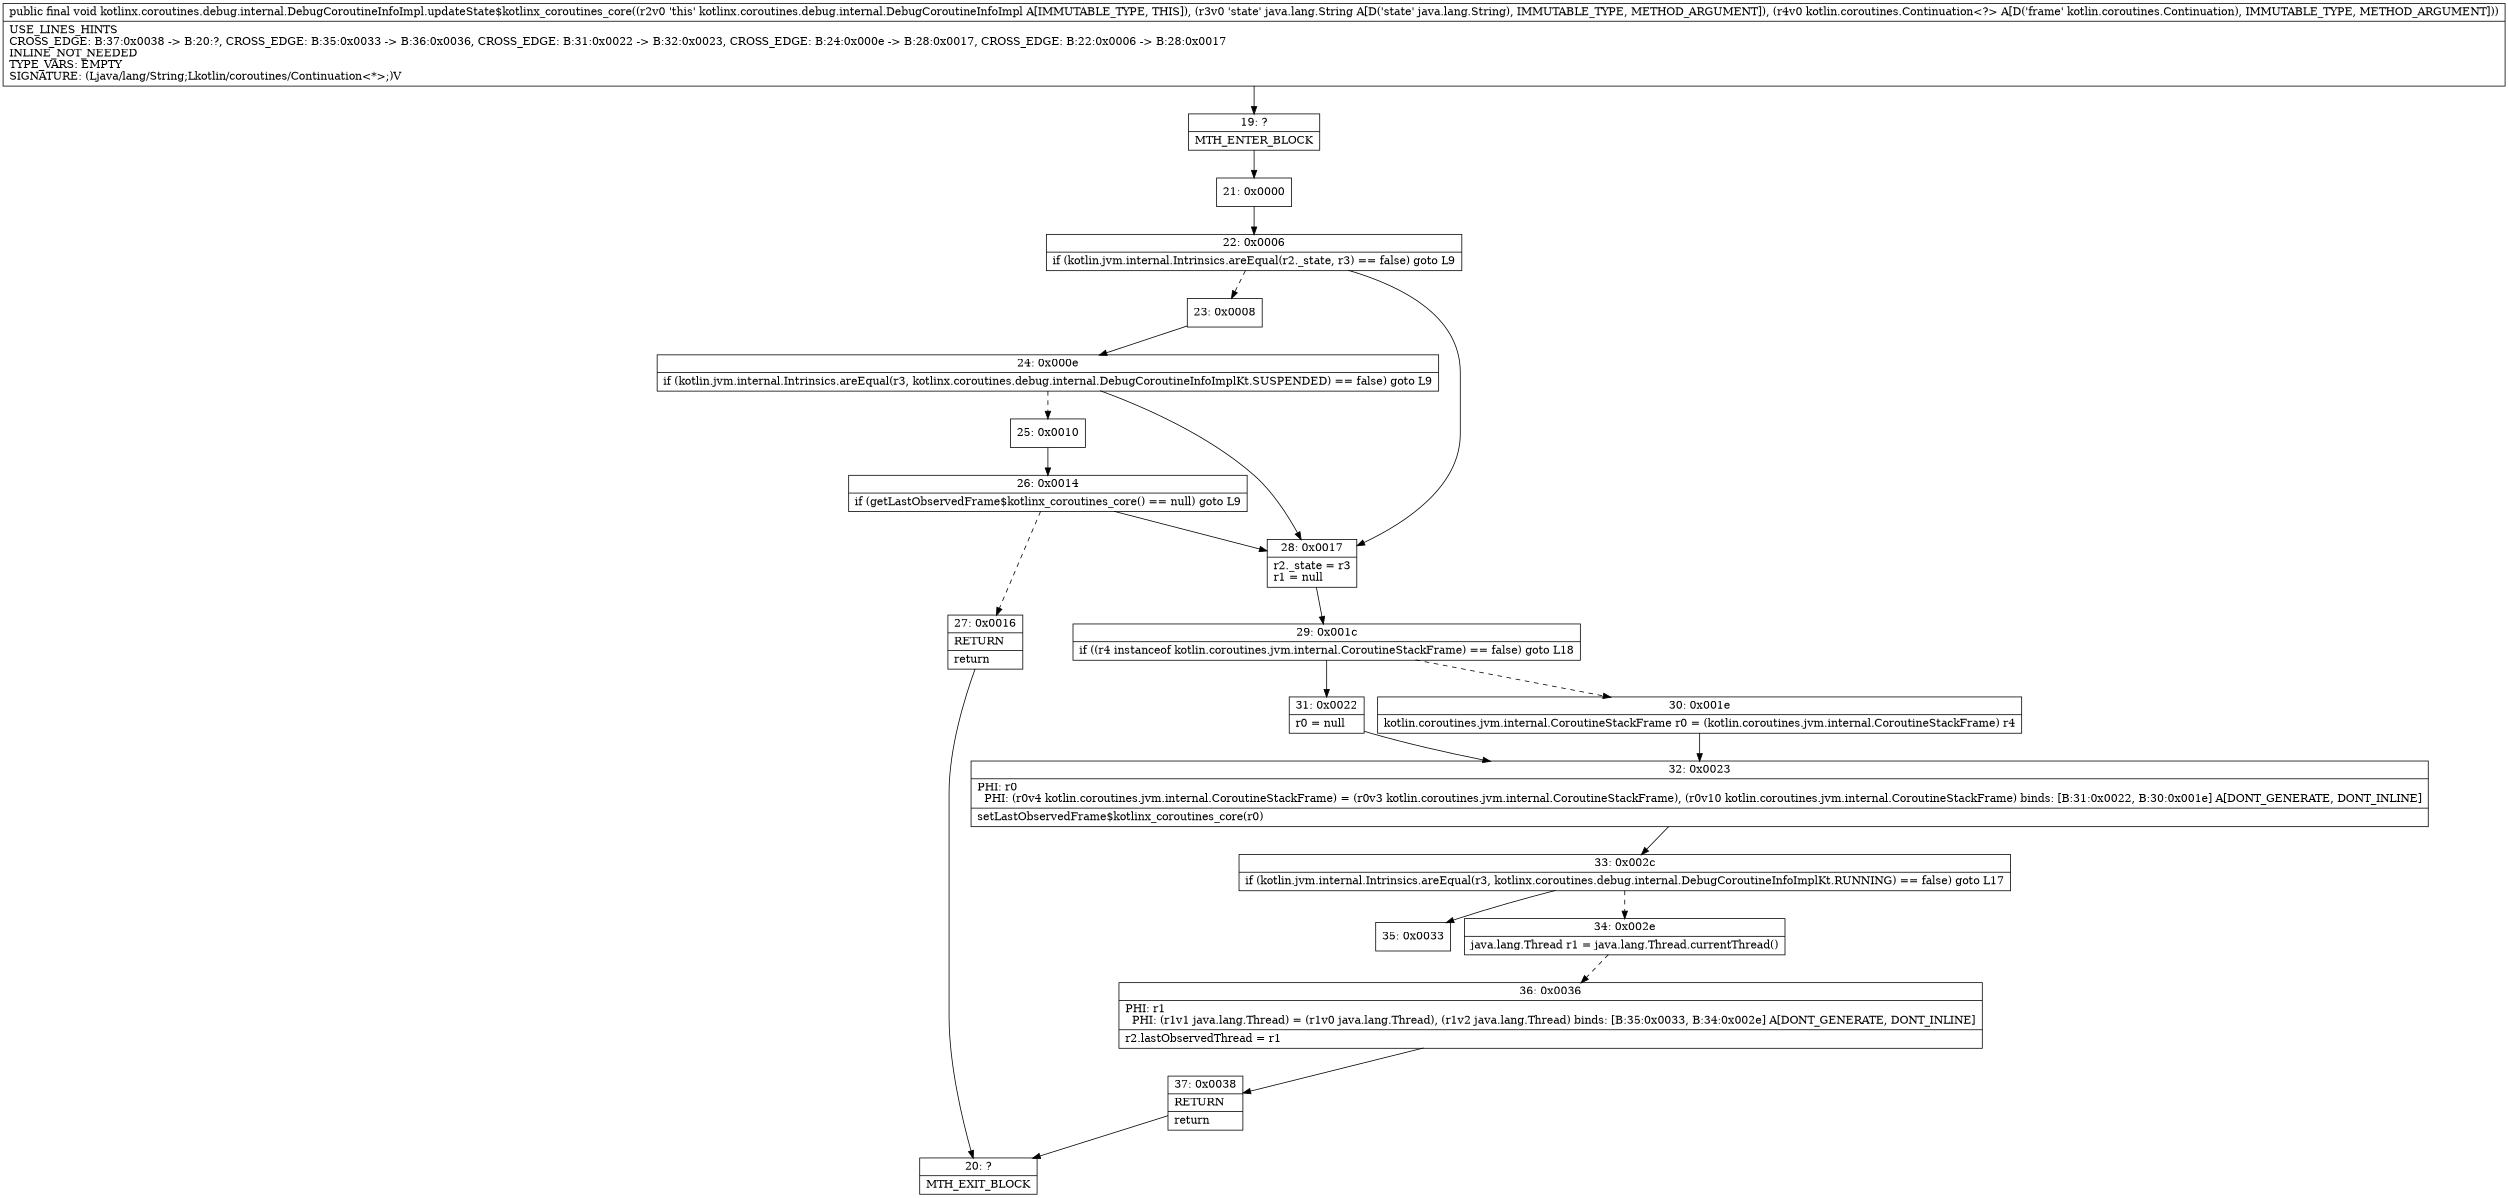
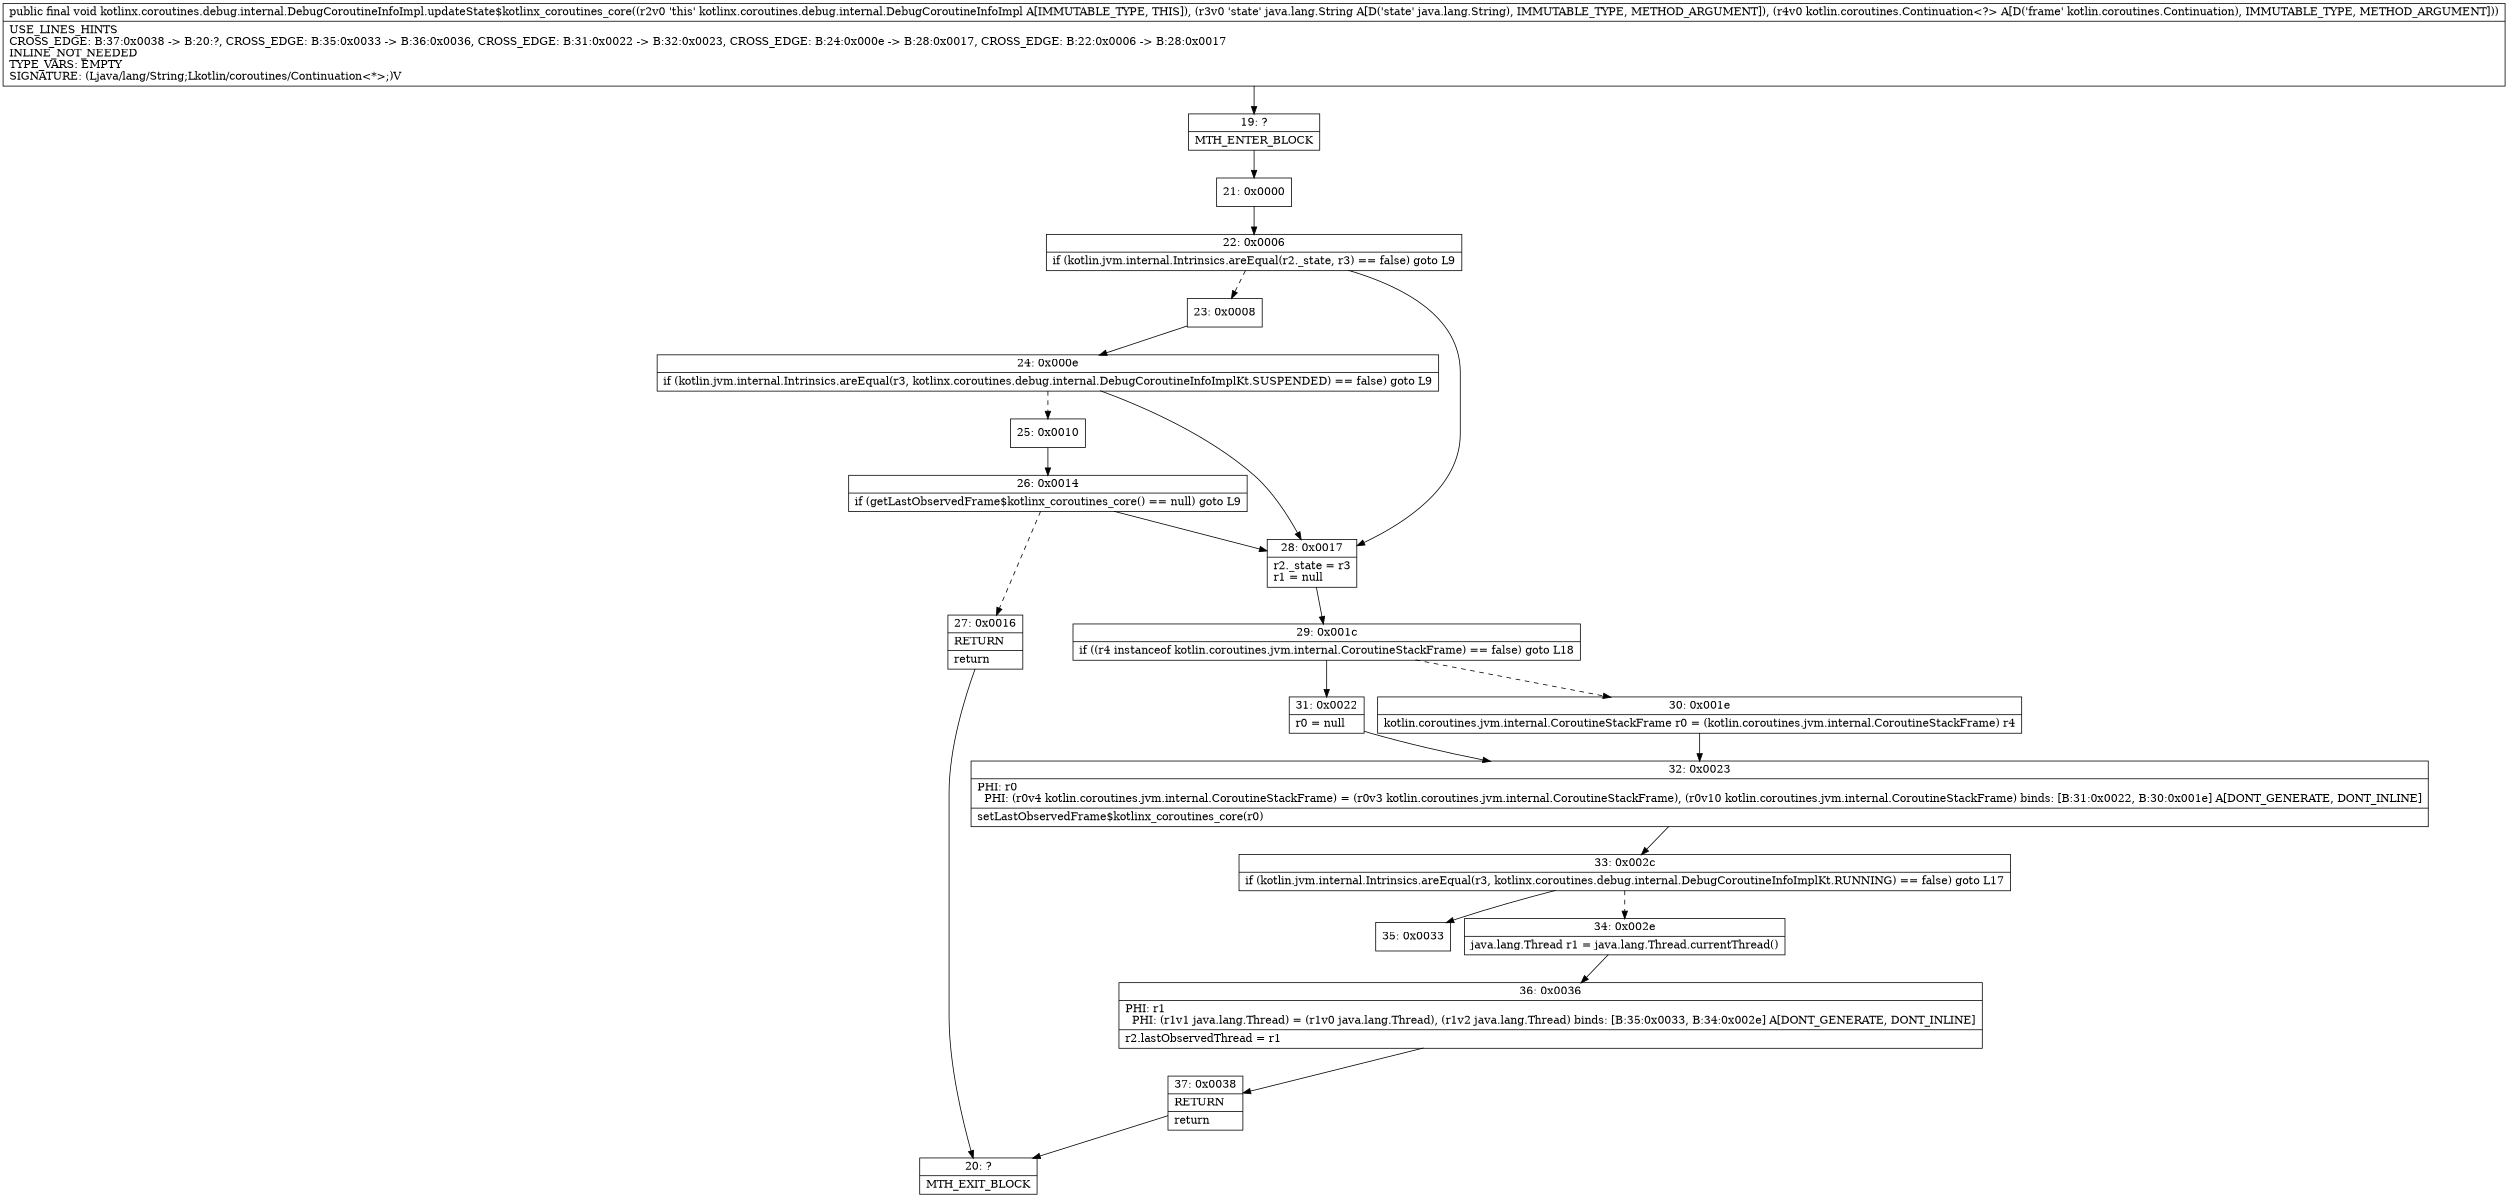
(1597, 966) -> (1597, 966)
